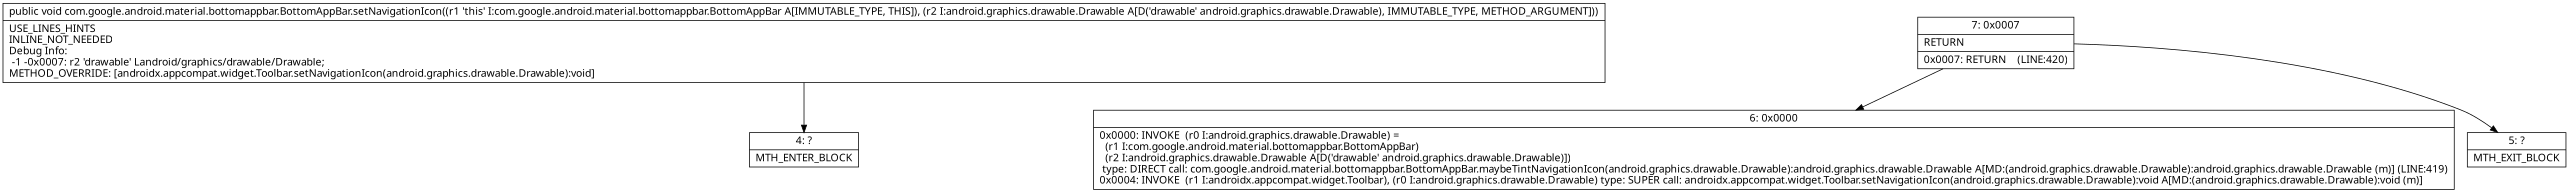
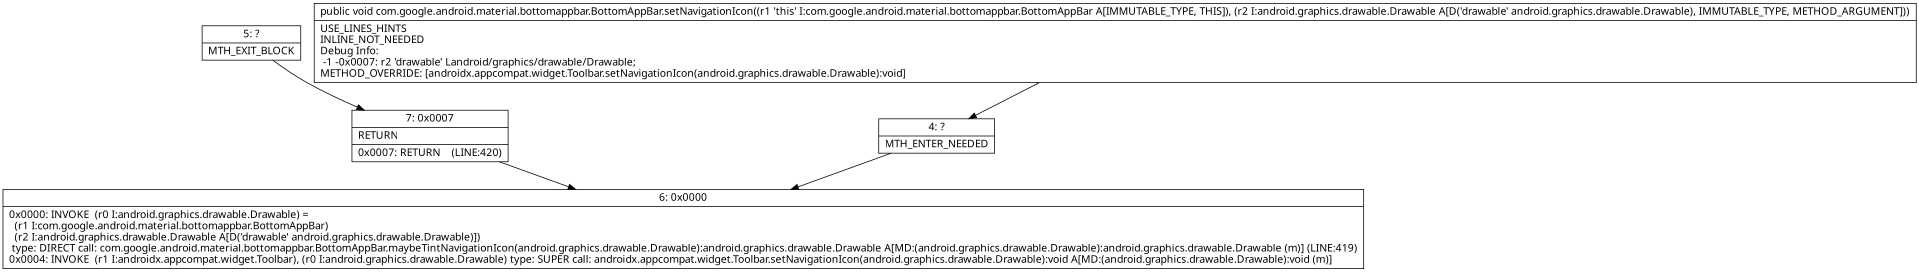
(2288, 64) -> (314, 86)
(804, 158) -> (937, 144)
none -> (845, 170)
